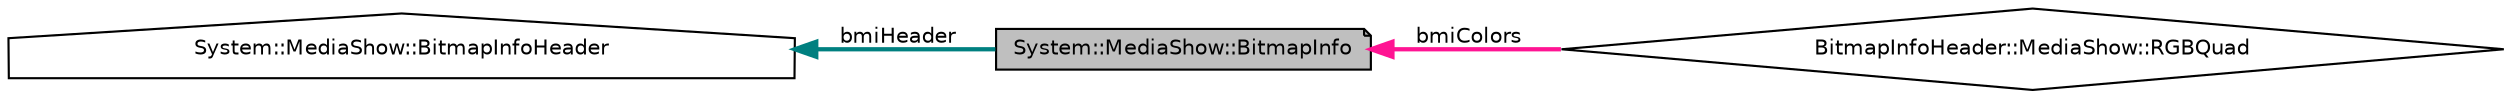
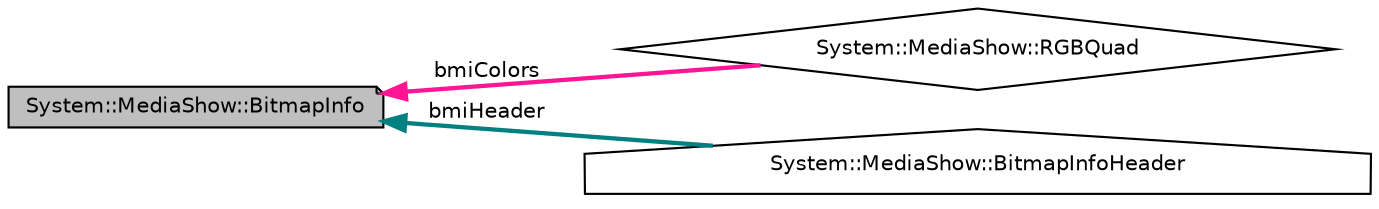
(906, 49) -> (559, 134)
(2033, 49) -> (978, 49)
